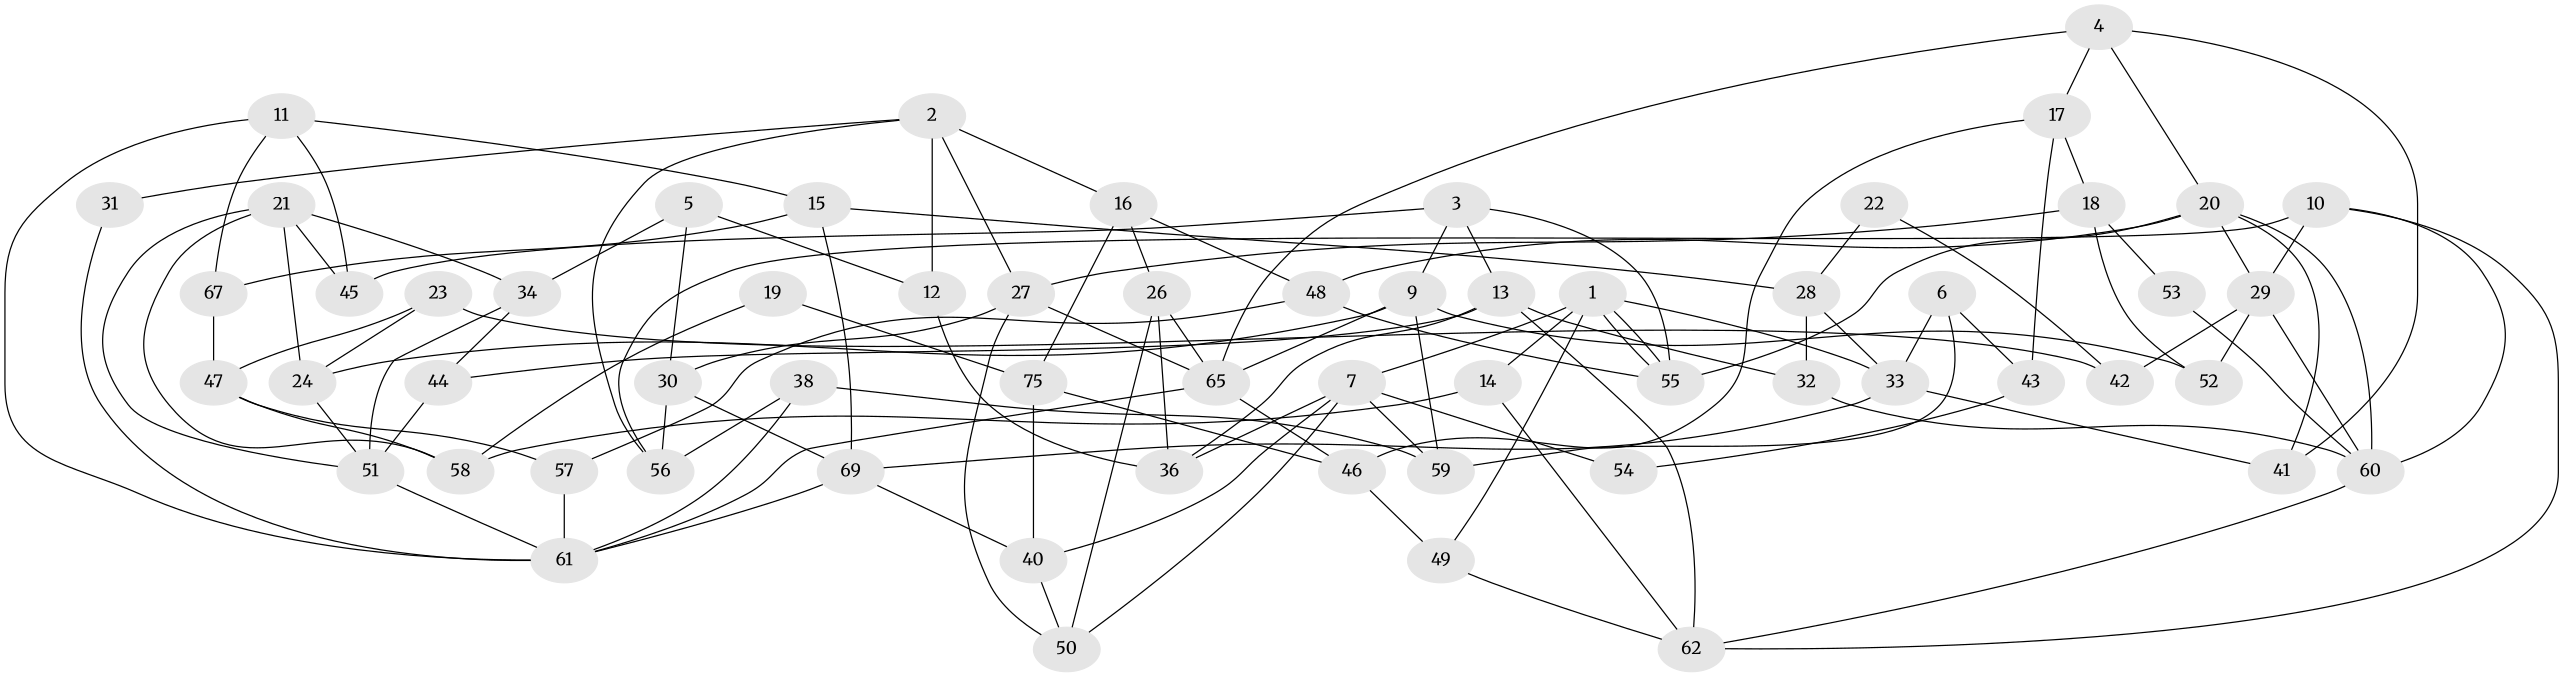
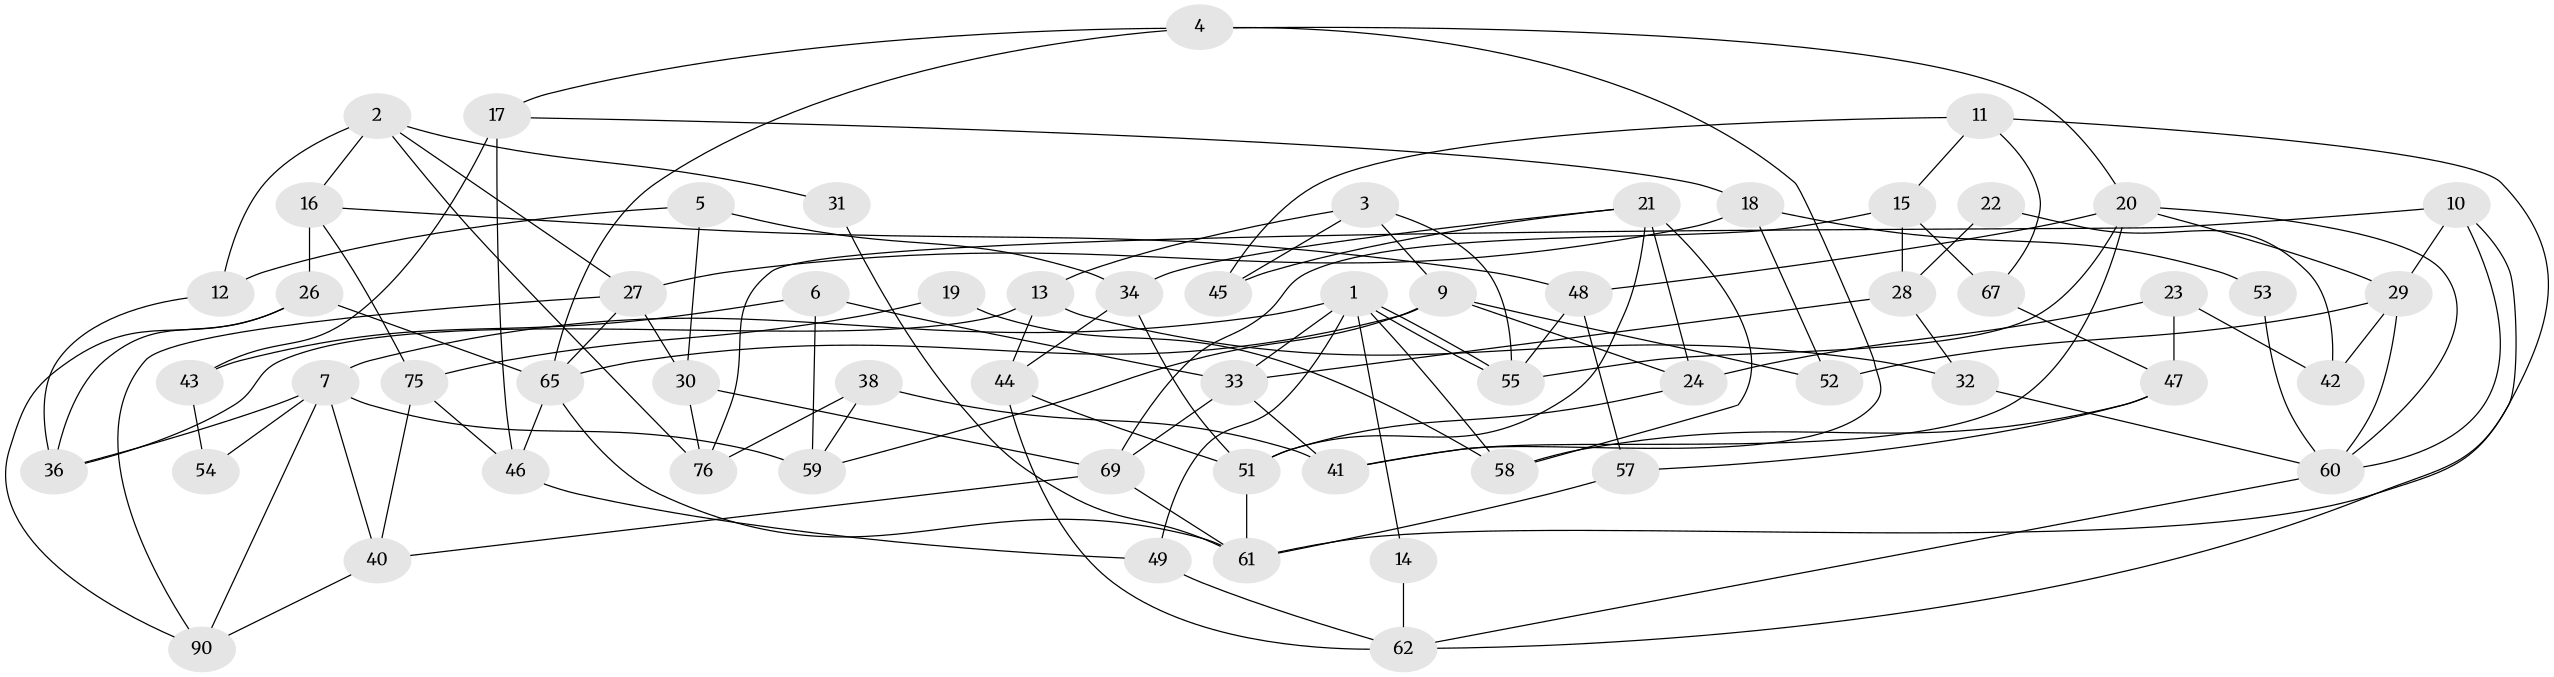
(924, 418) -> (1431, 381)
(1649, 428) -> (1139, 599)
(661, 472) -> (703, 472)
(705, 494) -> (1127, 421)
(1067, 649) -> (202, 649)
